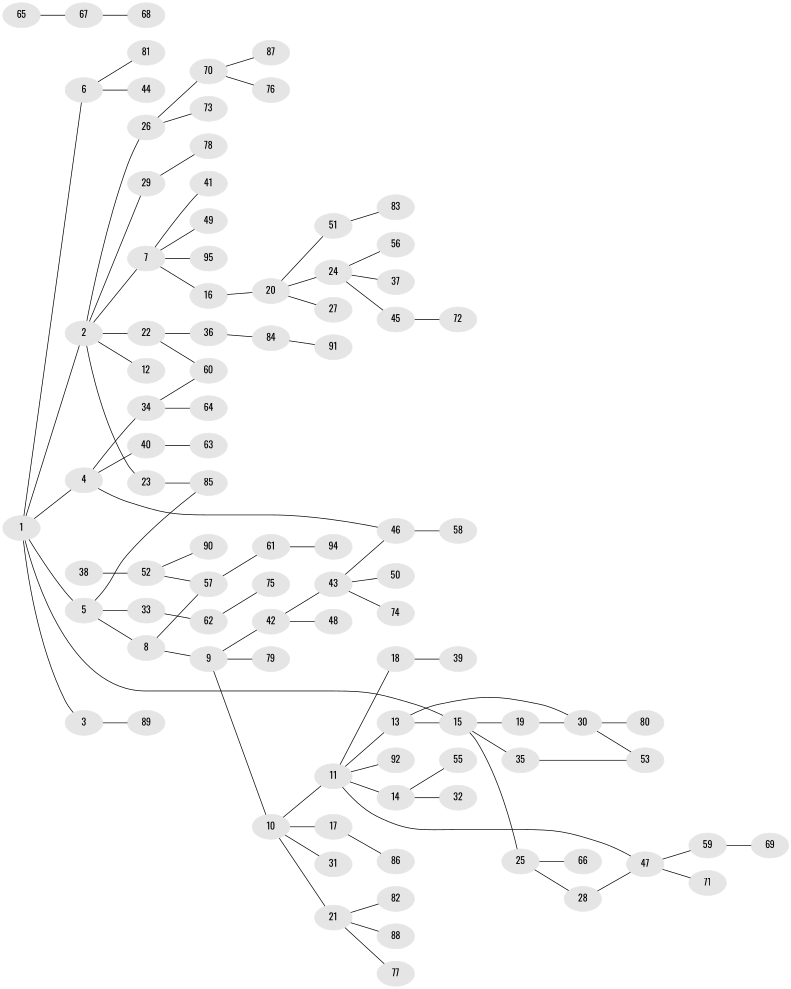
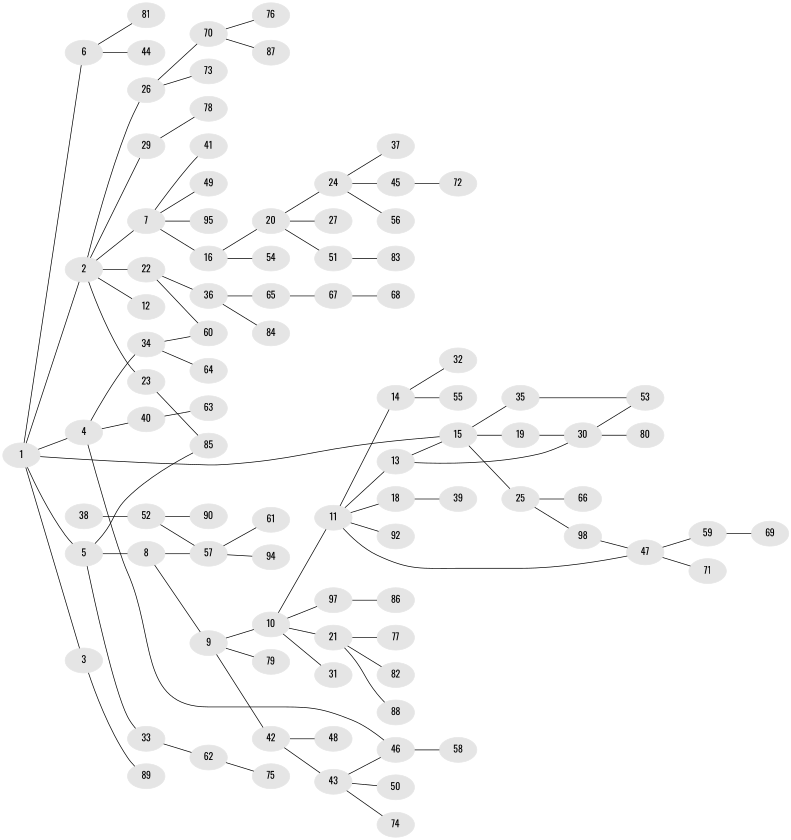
none -> (271, 259)
none -> (240, 296)
(333, 347) -> none
(302, 547) -> (240, 555)
(333, 827) -> (333, 600)
(583, 899) -> (583, 536)
